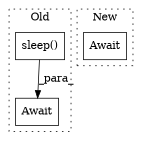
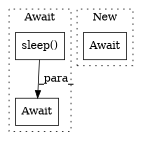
(40, 18) -> (40, 18)
